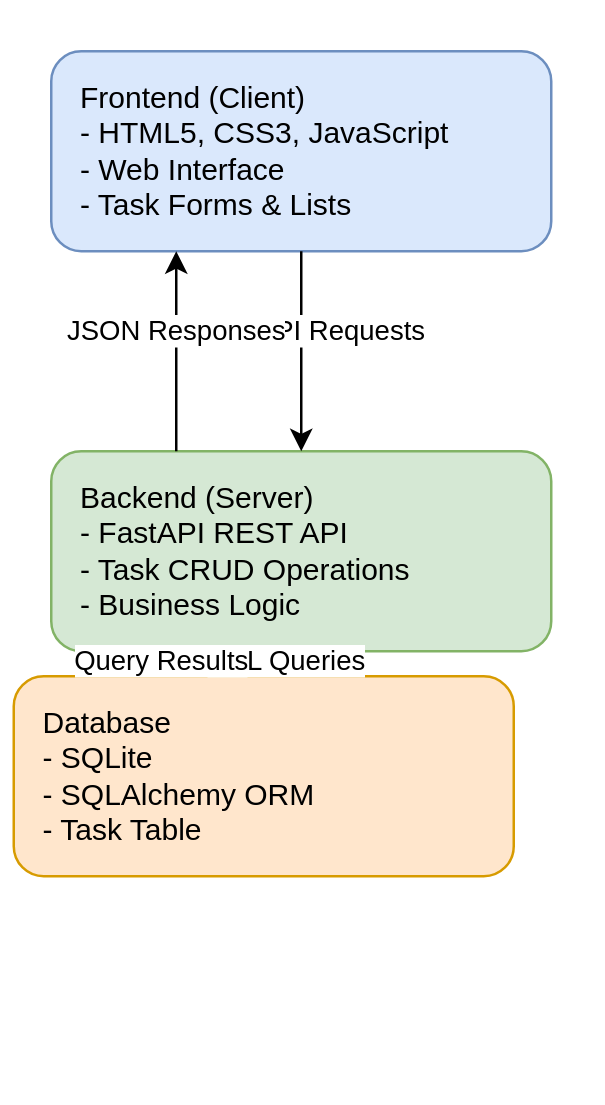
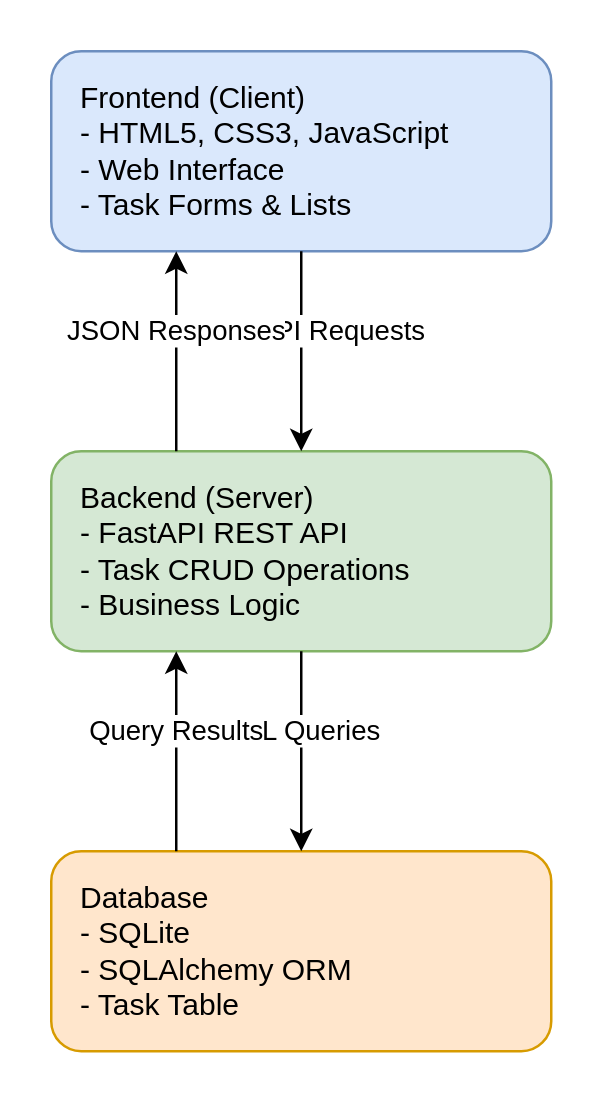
(264, 776) -> (301, 951)
